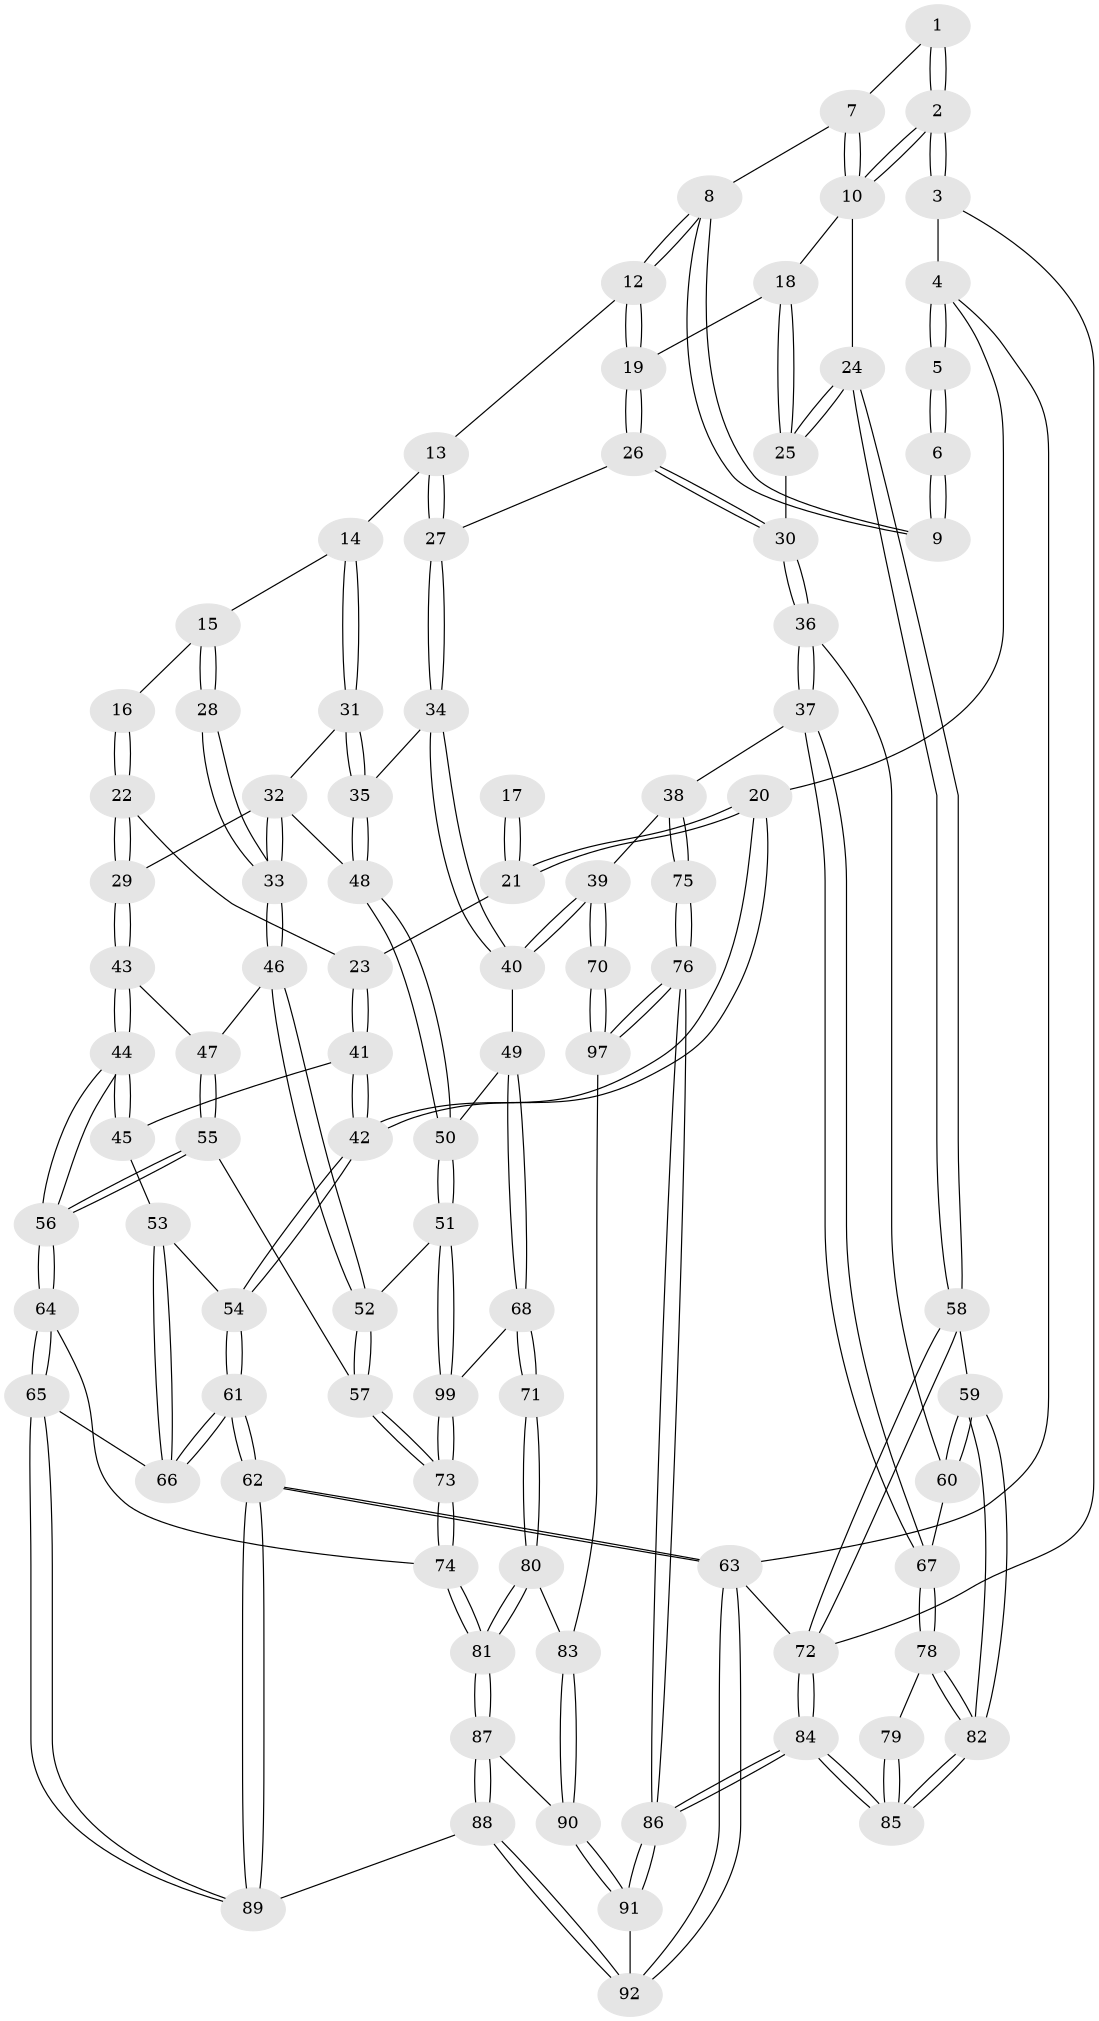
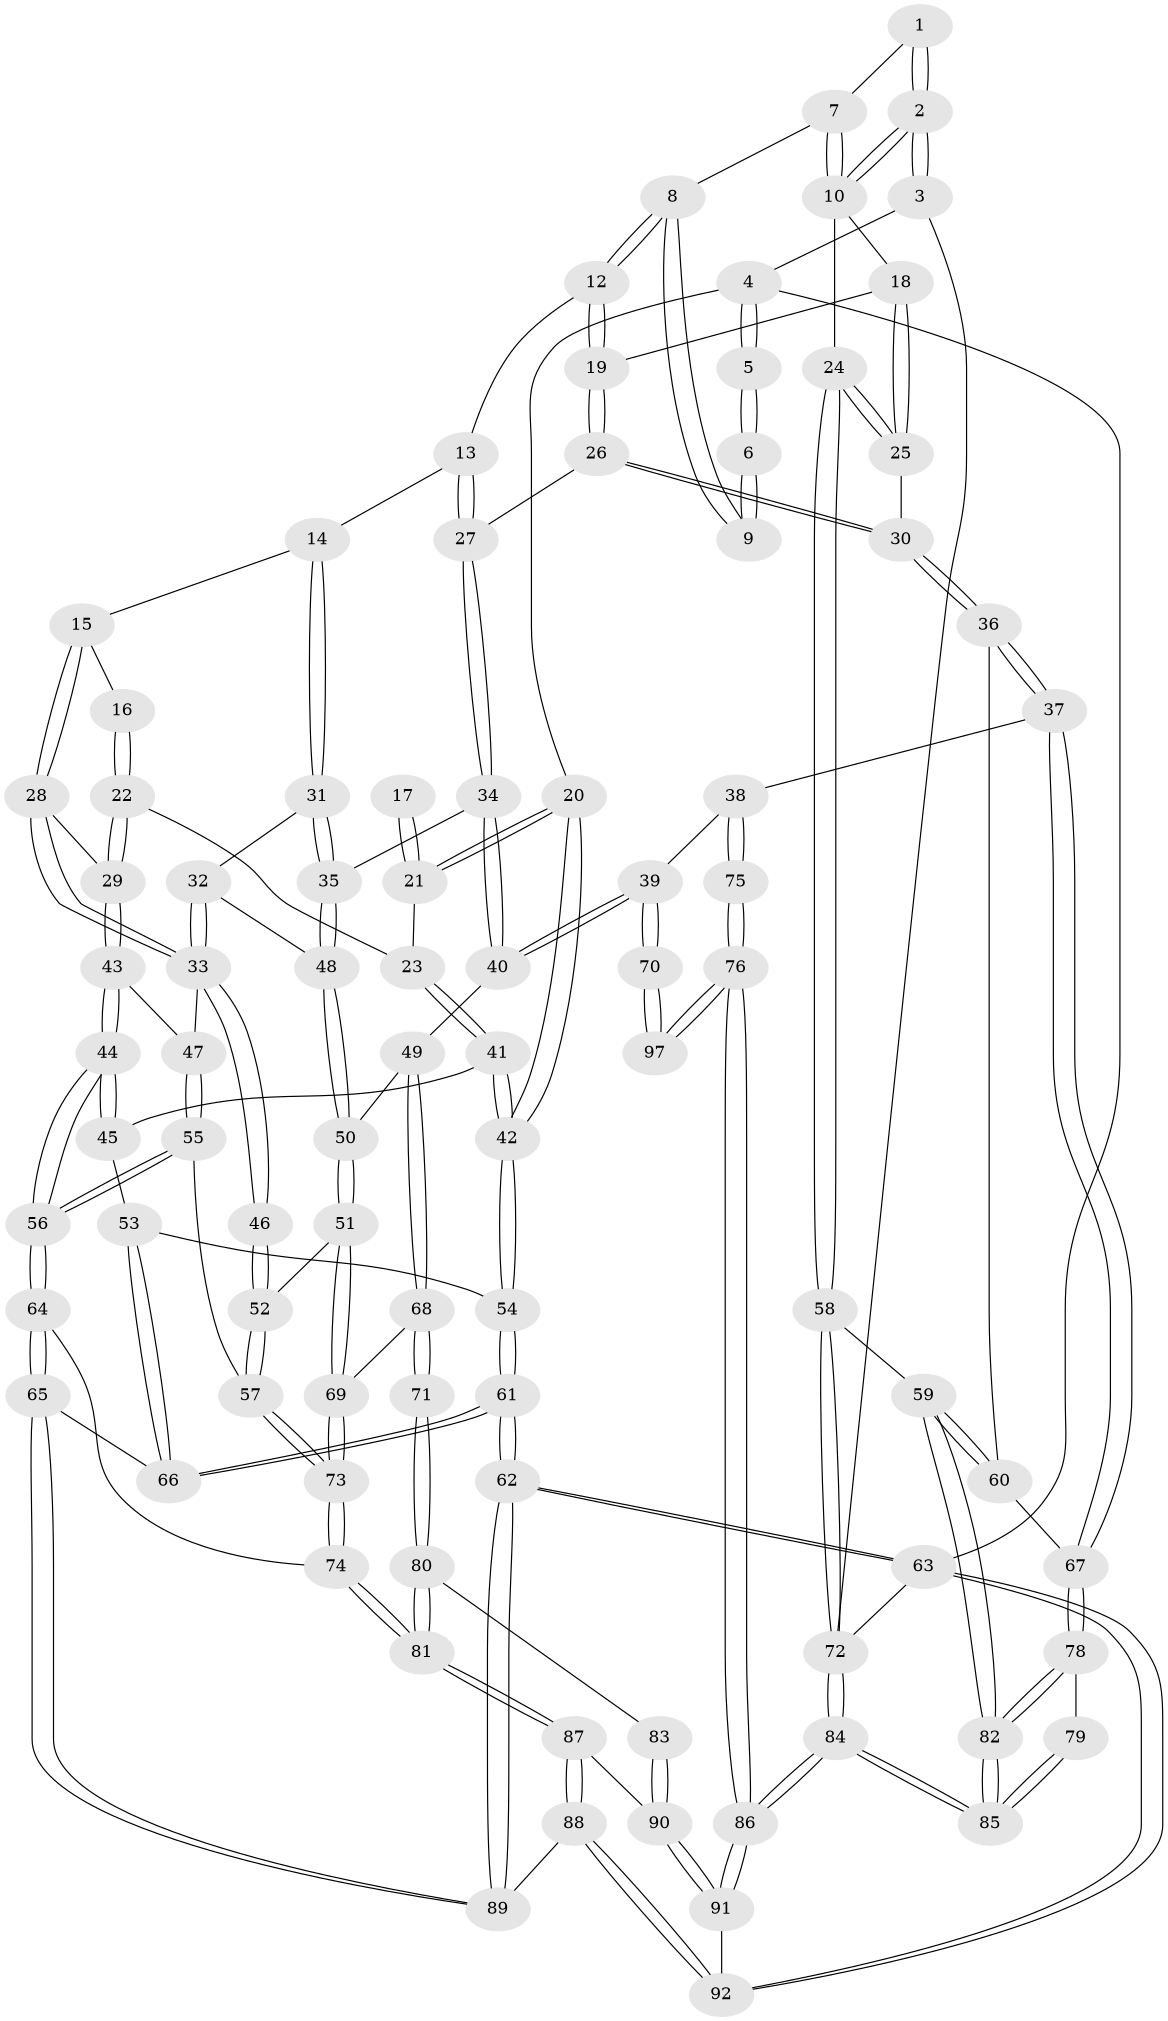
(198, 839) -> (75, 839)
(241, 1011) -> (196, 1011)
(597, 1354) -> none
(446, 1396) -> (336, 1396)
